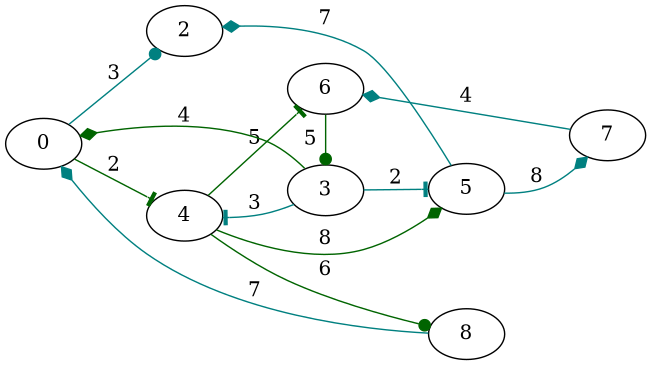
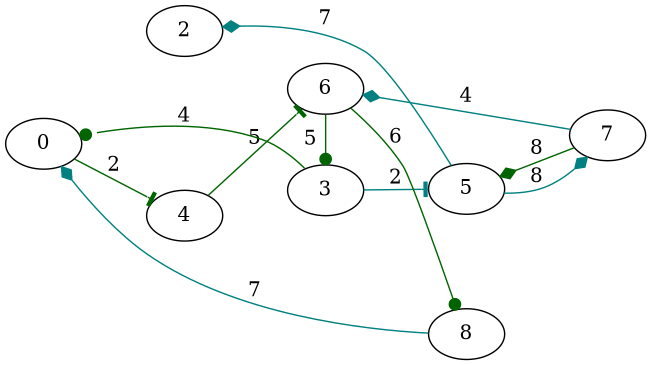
(110, 91) -> none
(206, 128) -> (206, 128)
(263, 214) -> none
(324, 254) -> (545, 159)
(310, 290) -> (418, 200)
